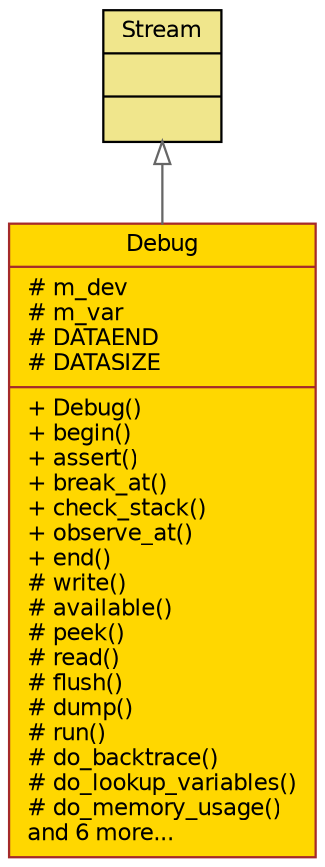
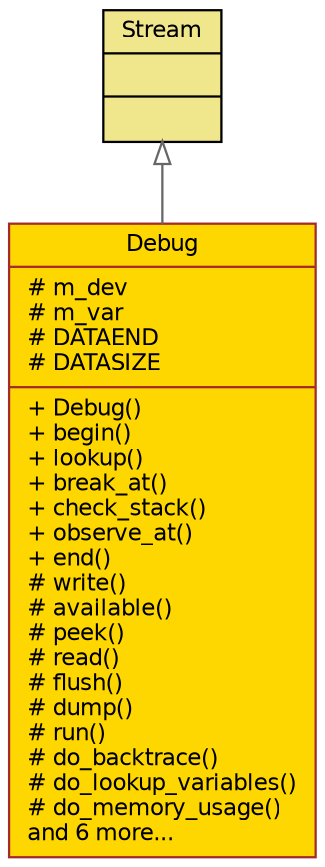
(83, 459) -> (86, 459)
